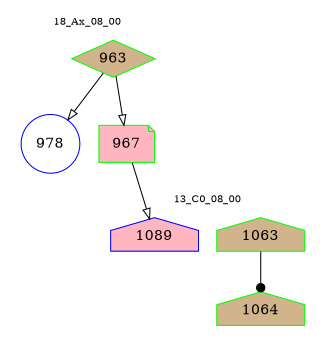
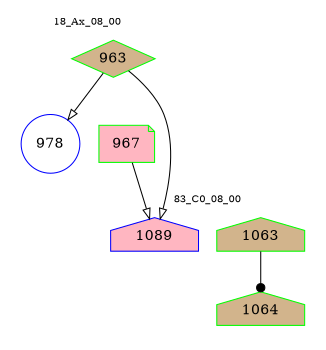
(119, 96) -> (169, 137)
(208, 200) -> (208, 200)
